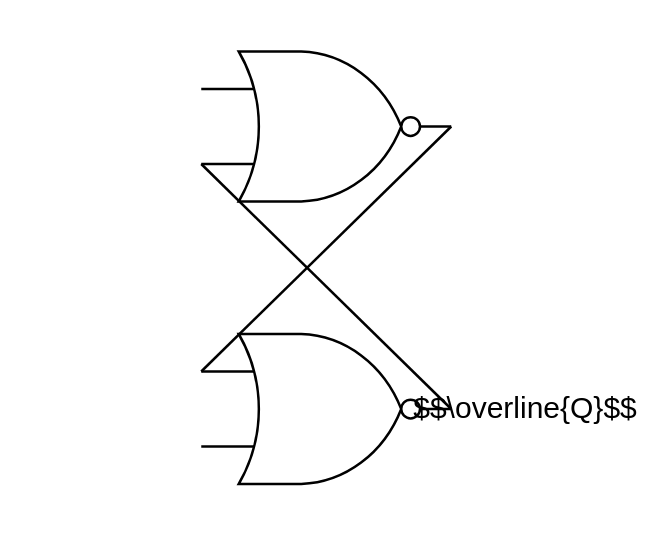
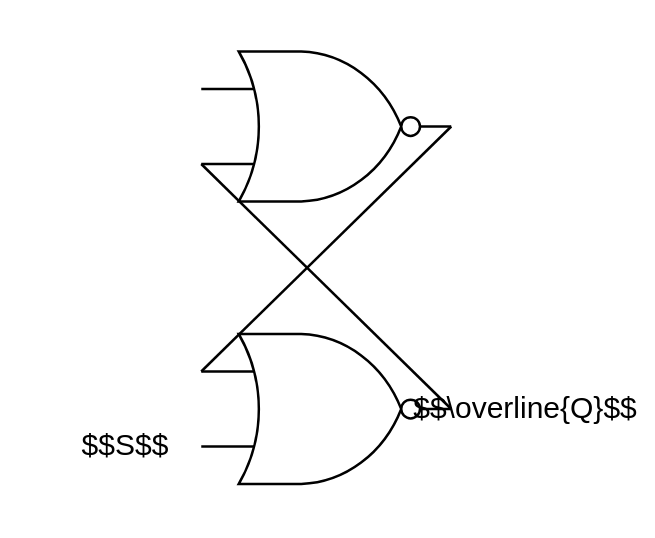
none -> (126, 446)
